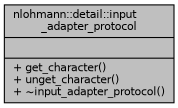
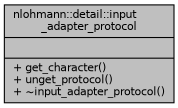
(66, 80) -> (63, 80)
